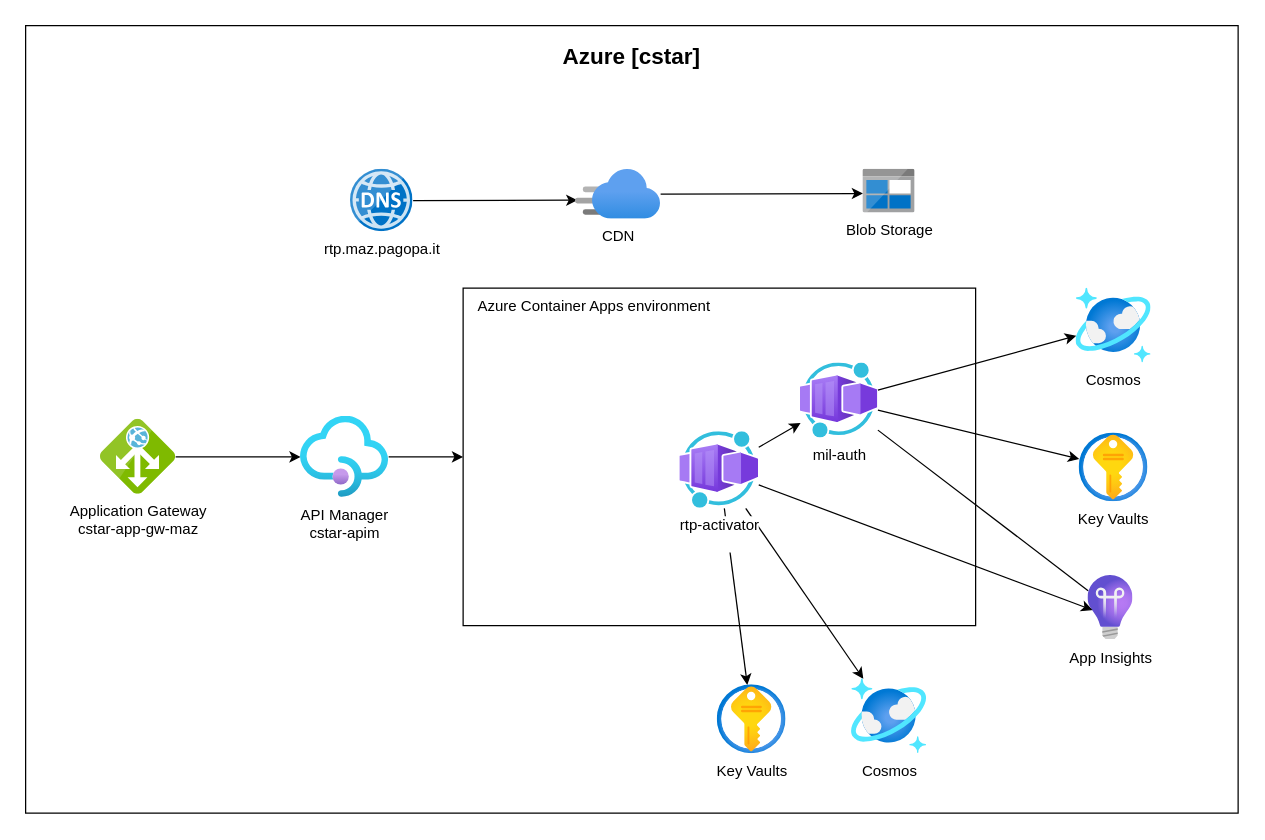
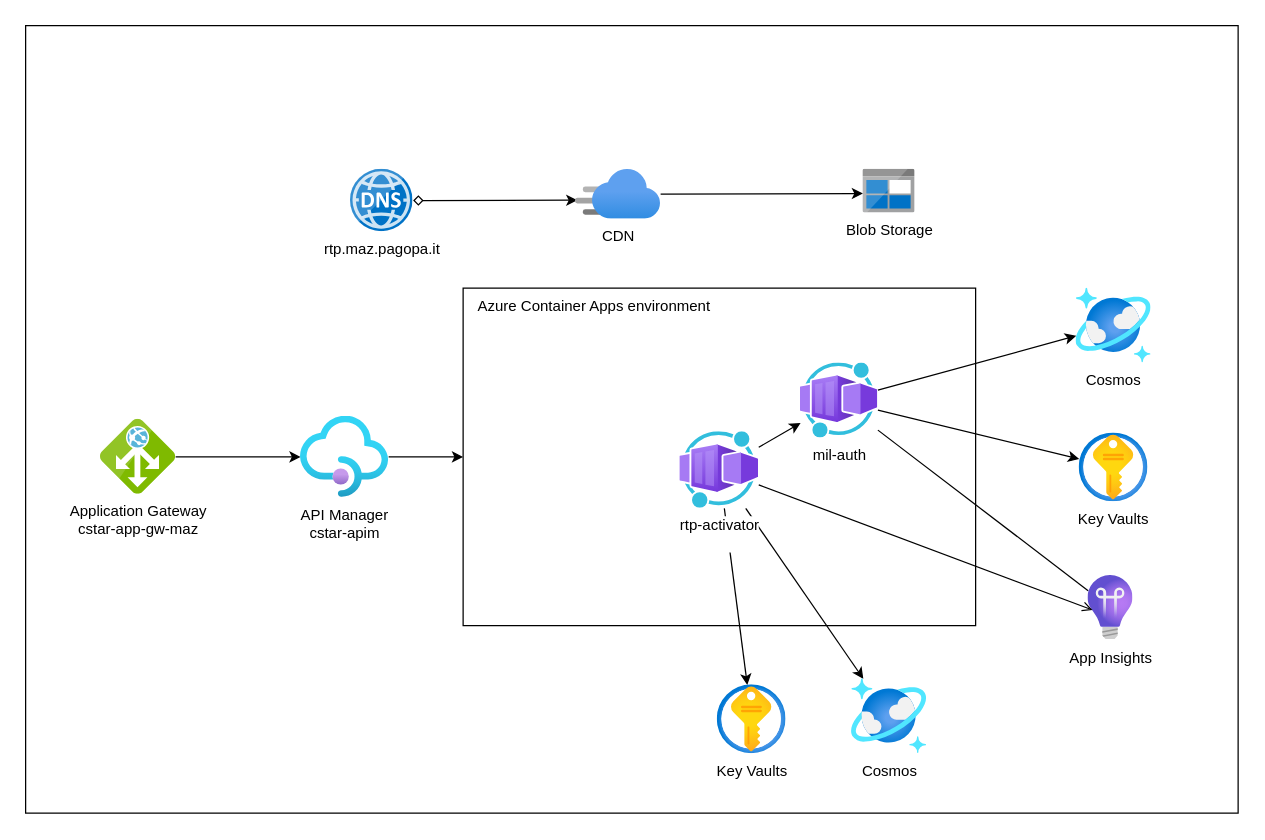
(632, 57) -> none
(419, 201) -> (424, 201)
(1083, 607) -> (1085, 607)
